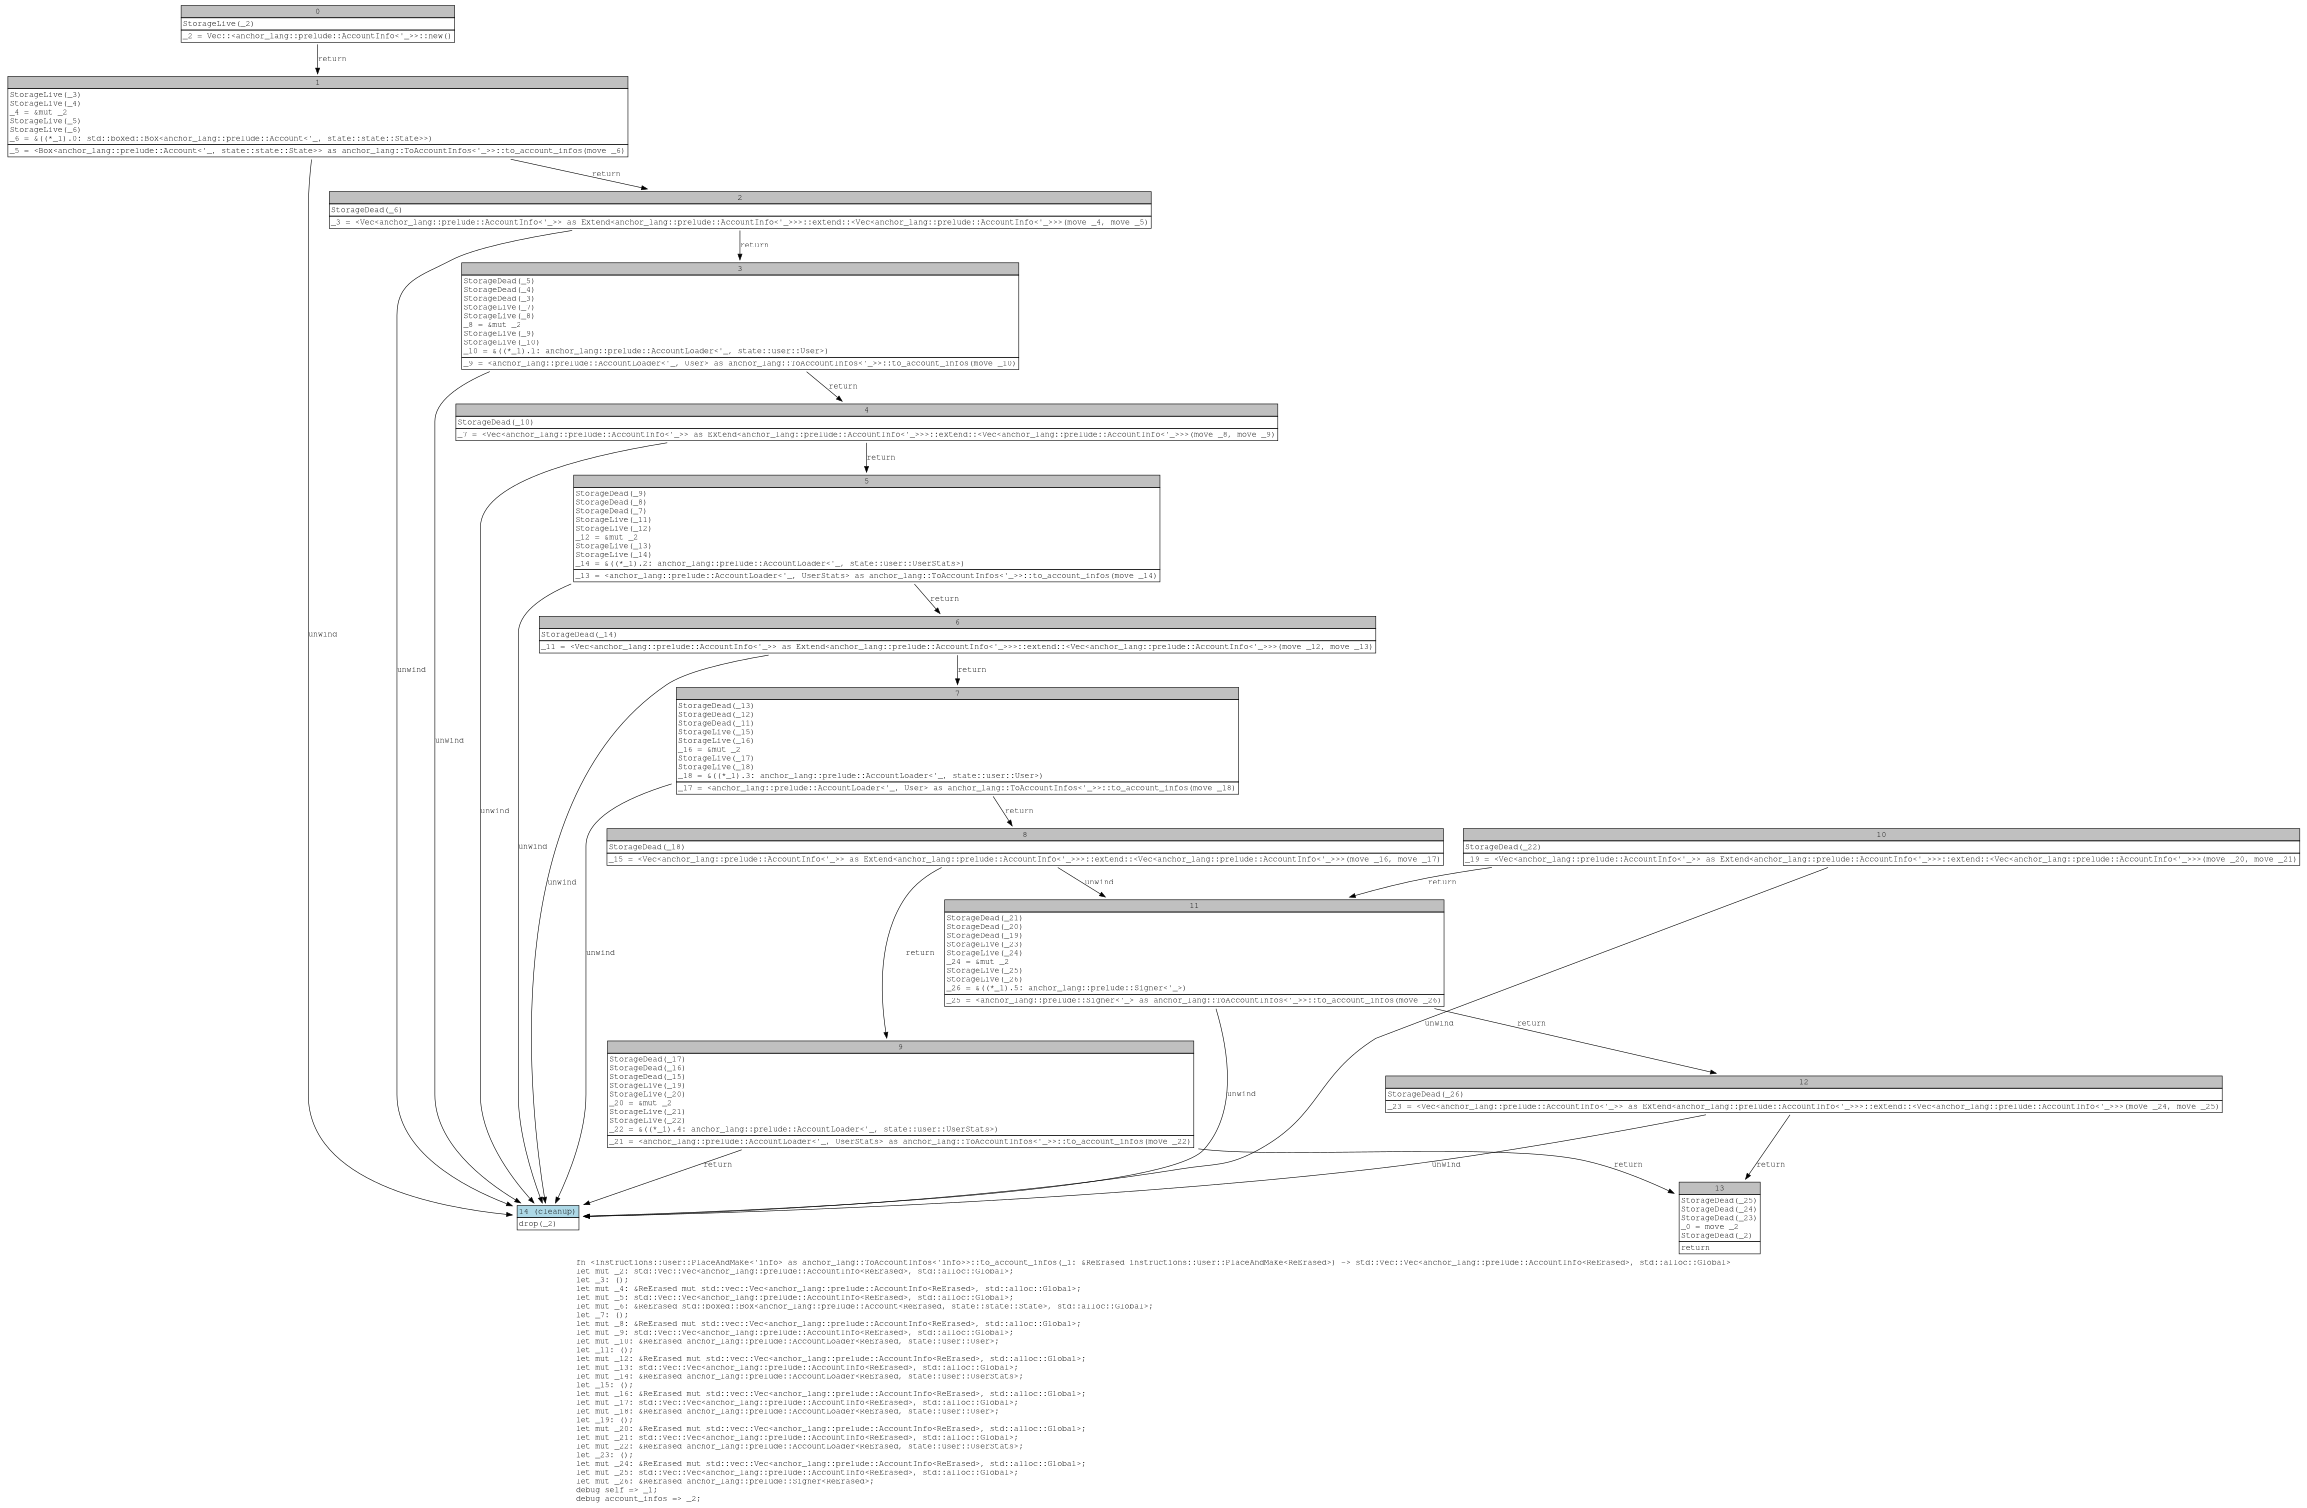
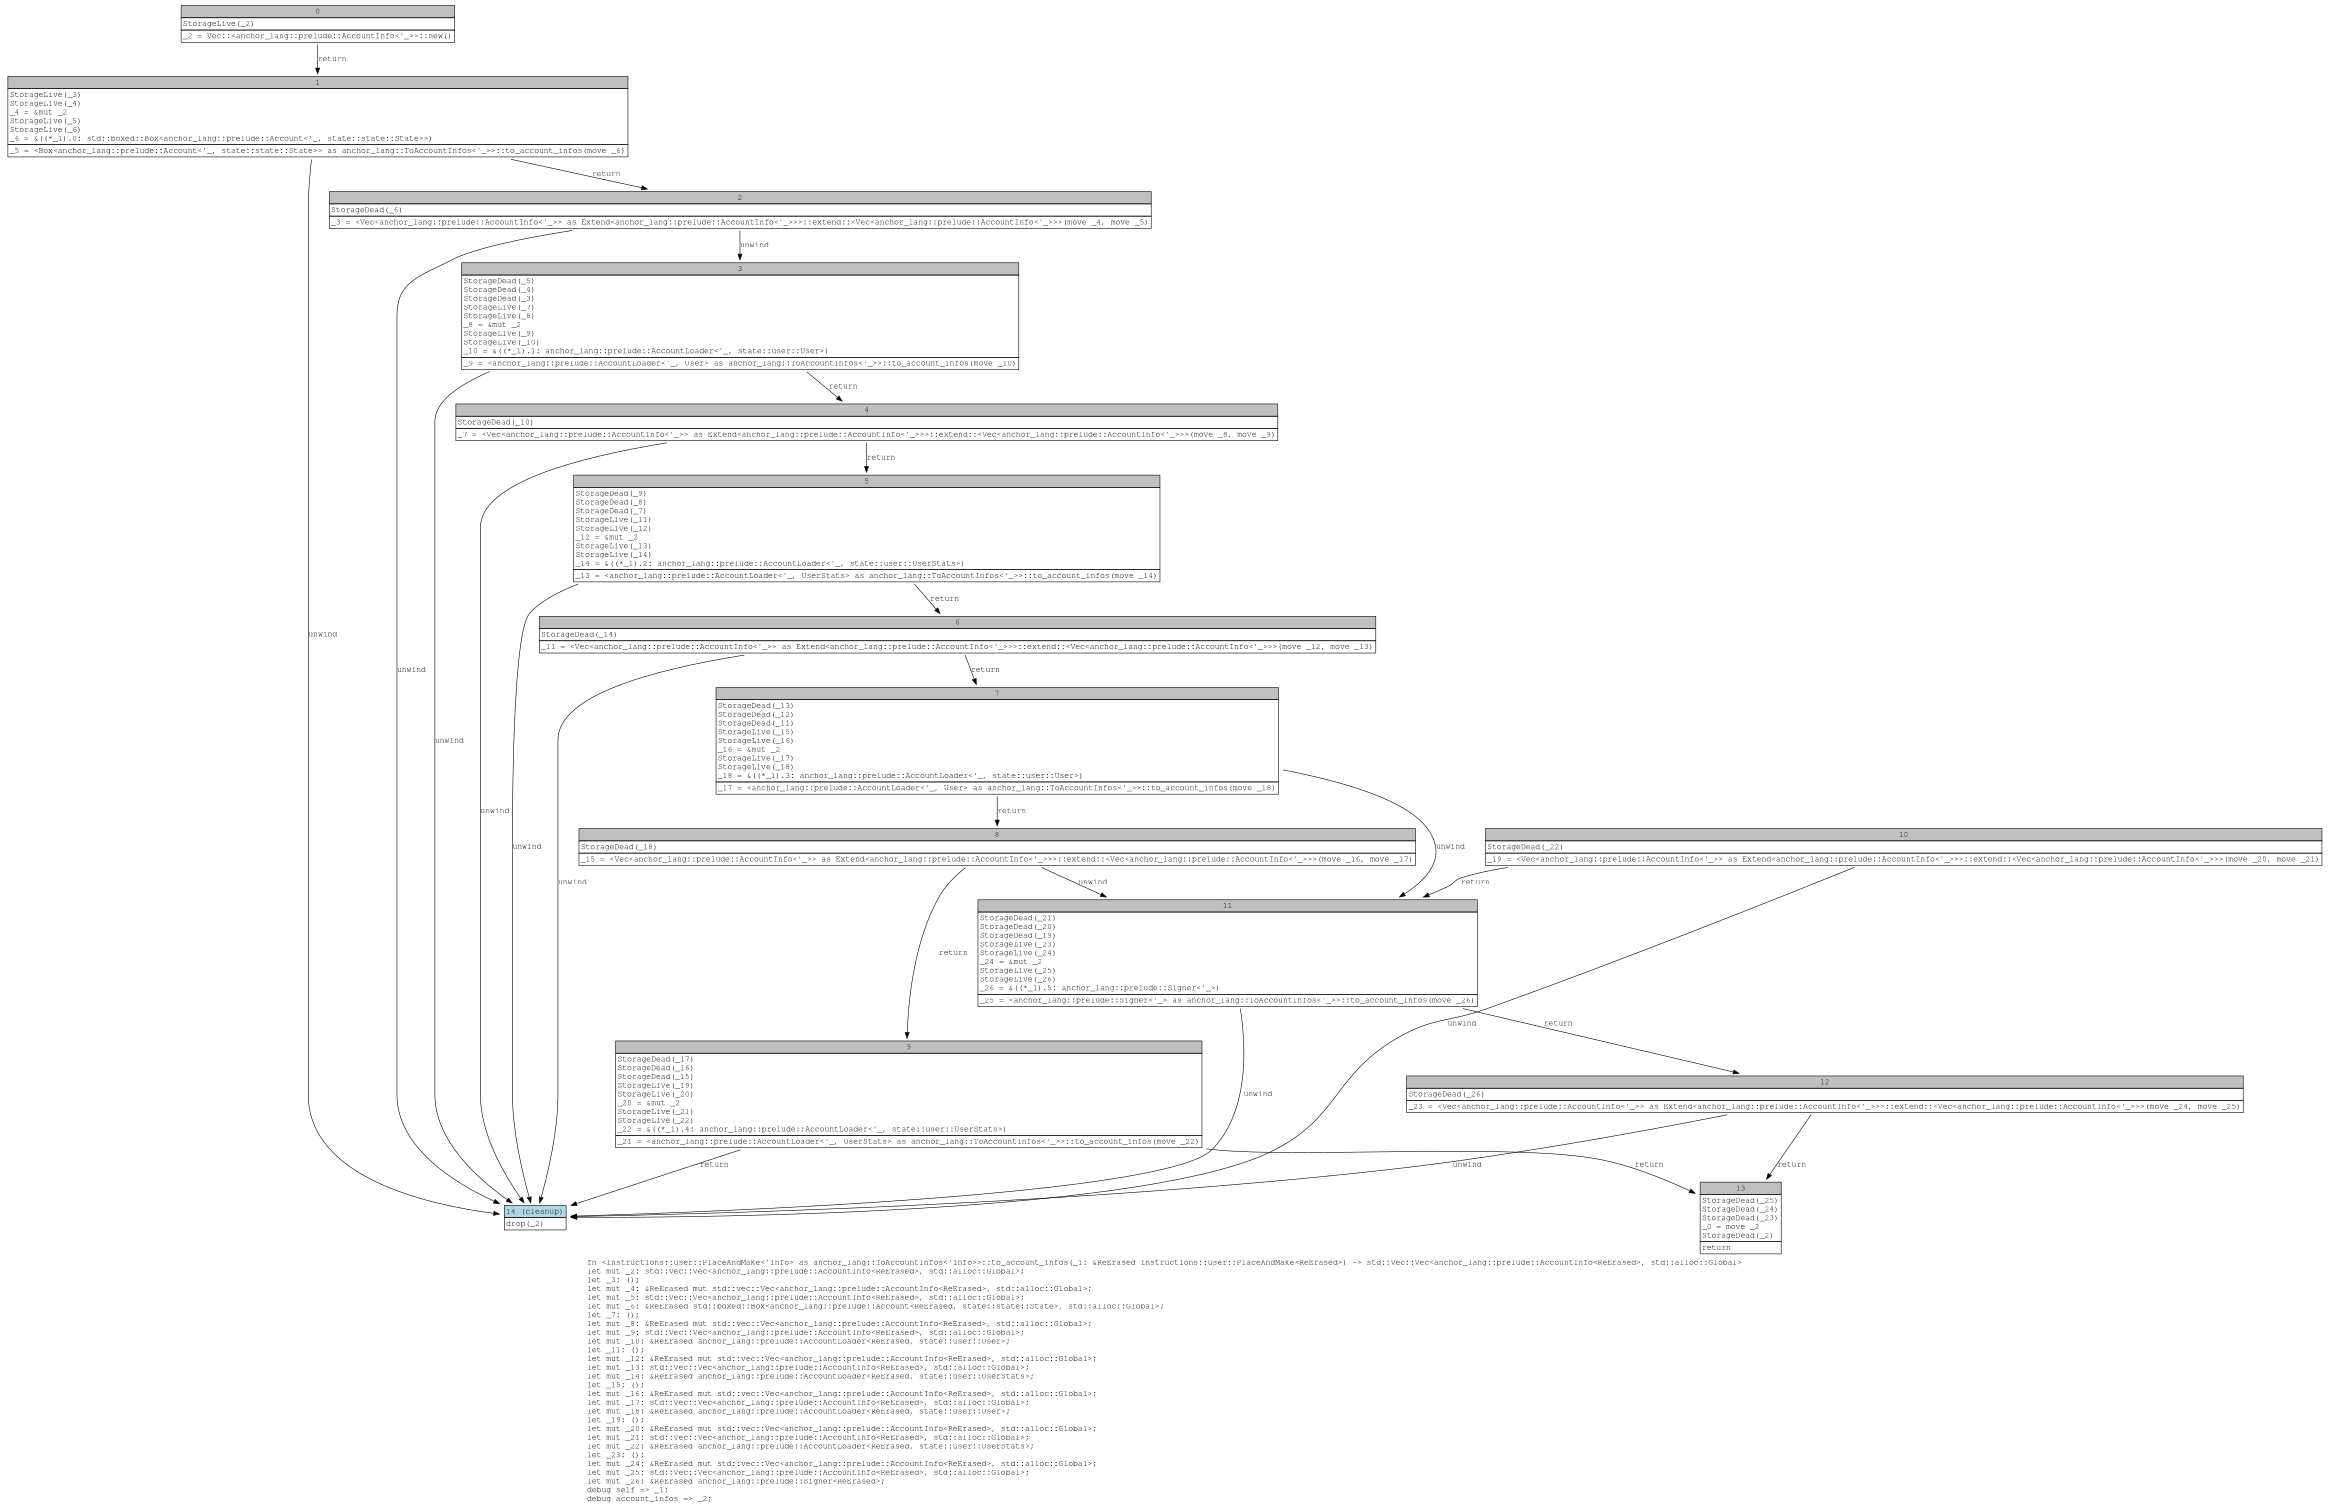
(755, 245) -> (755, 245)
(586, 968) -> (1397, 805)
